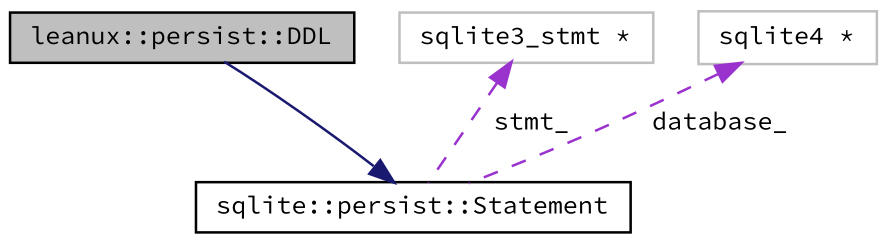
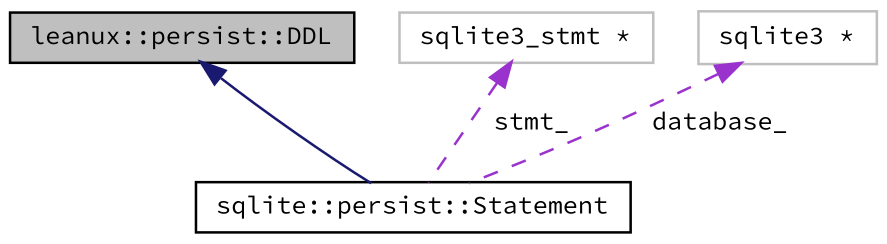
(788, 38) -> (788, 38)
(300, 112) -> (295, 132)
